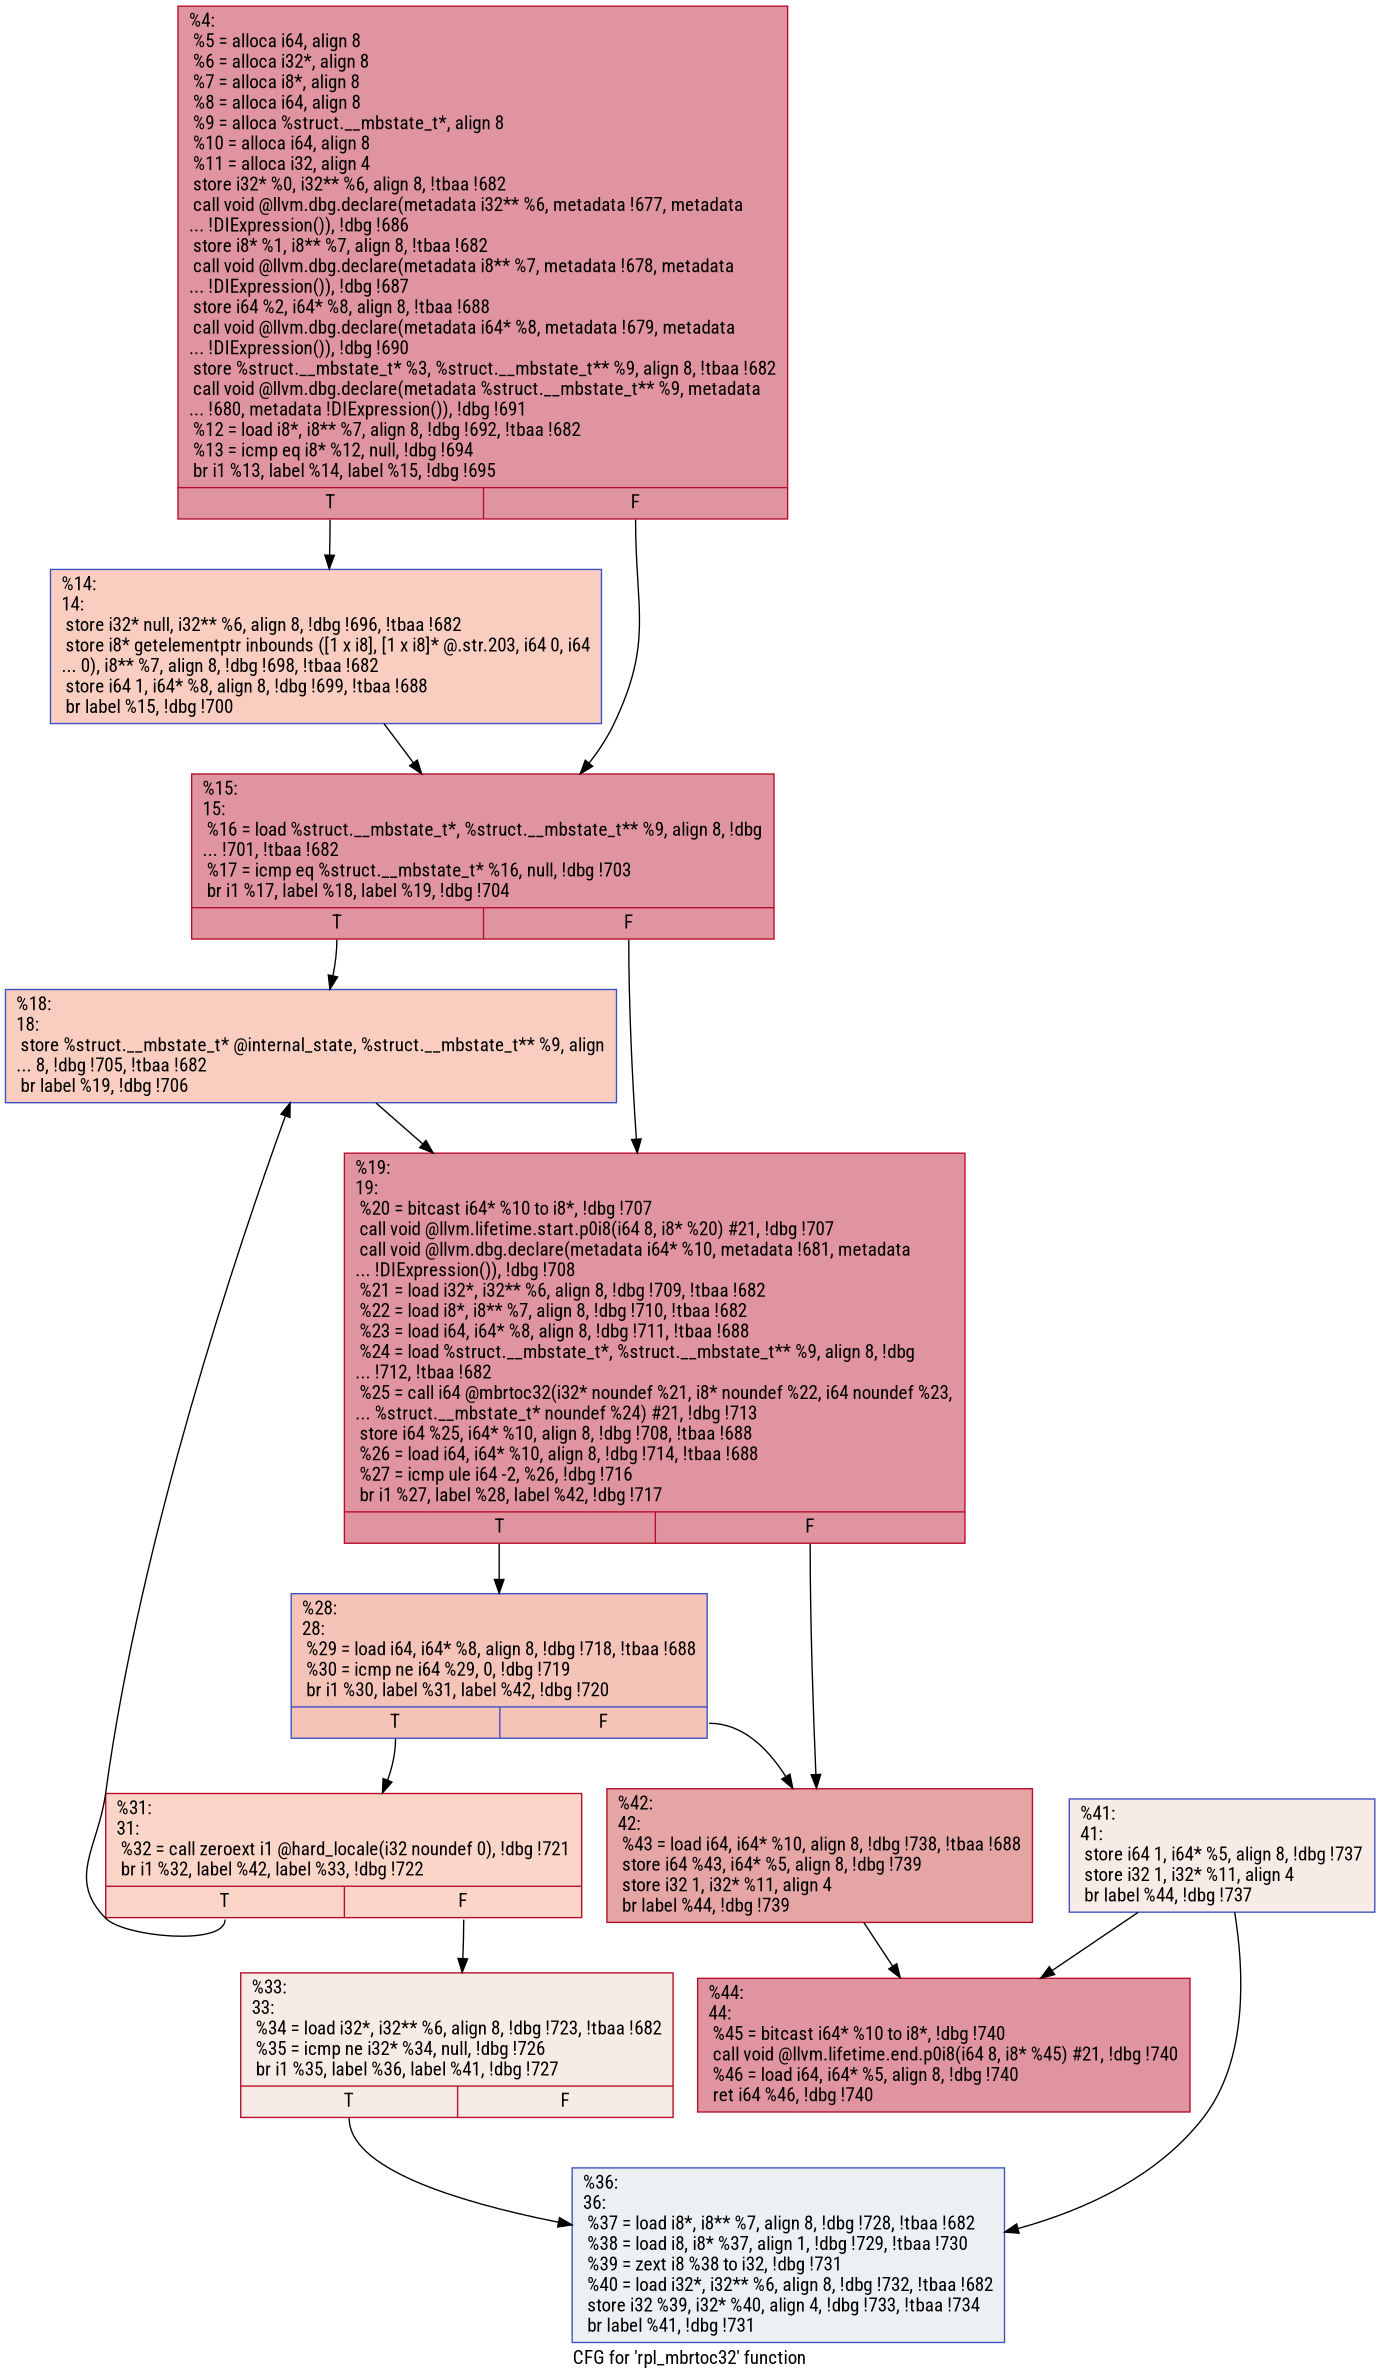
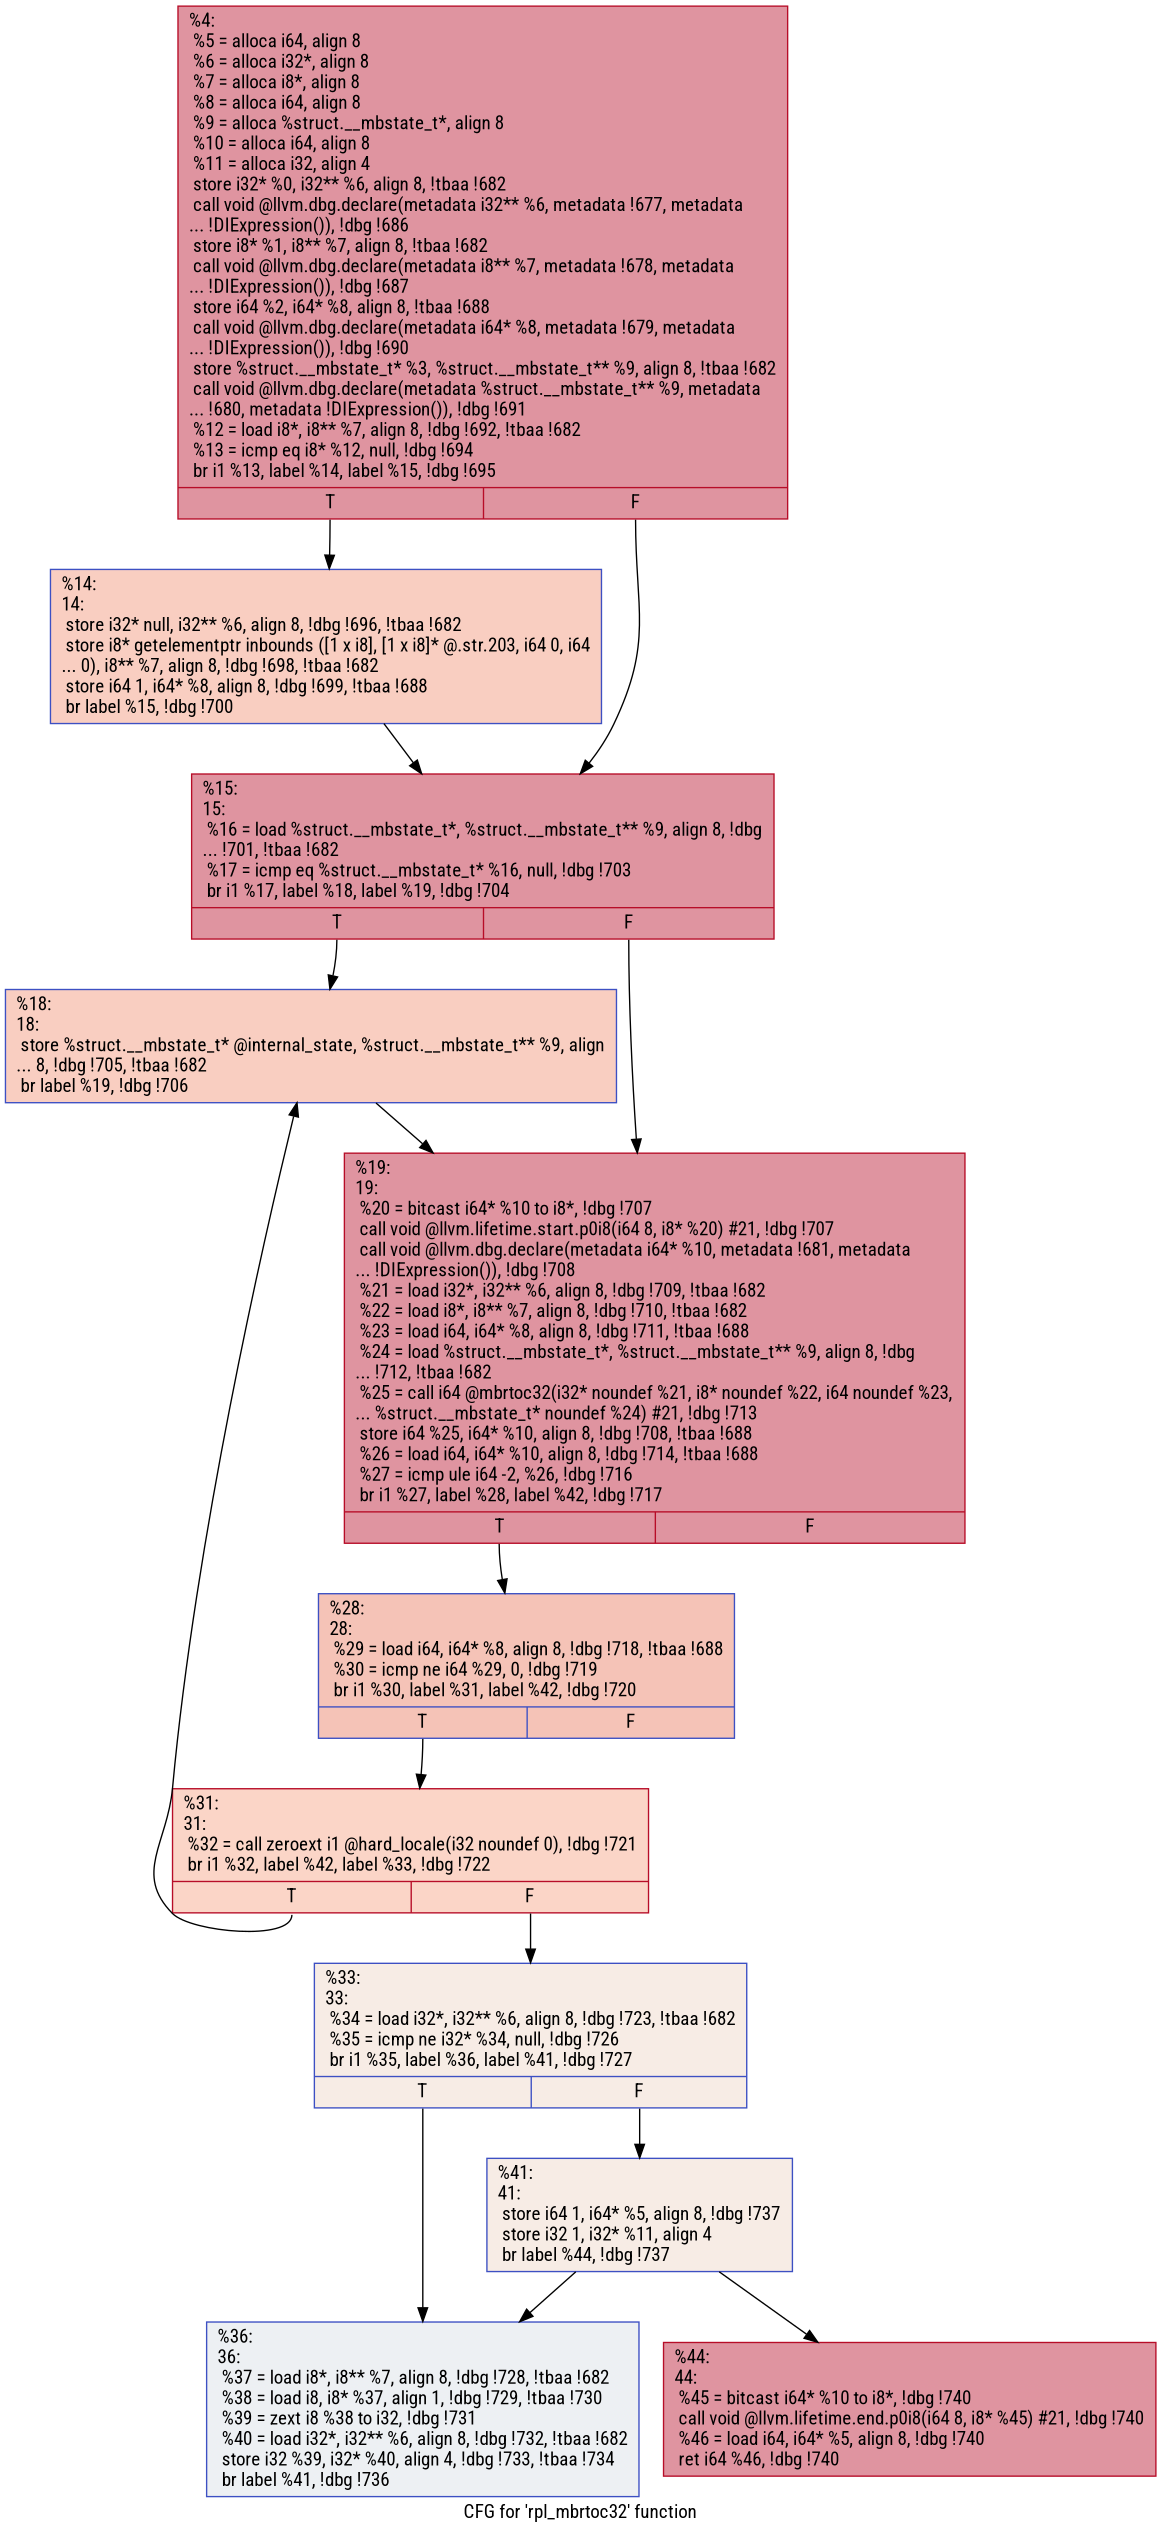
(820, 1856) -> none
(457, 2045) -> (531, 2036)
none -> (640, 2126)
(670, 2326) -> (304, 2480)
